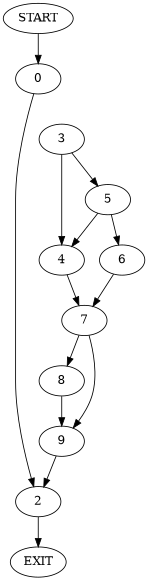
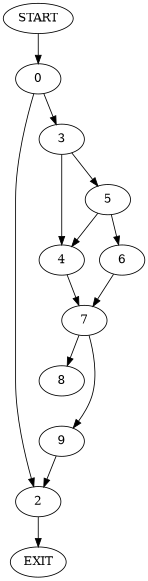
none -> (48, 105)
(62, 407) -> none
